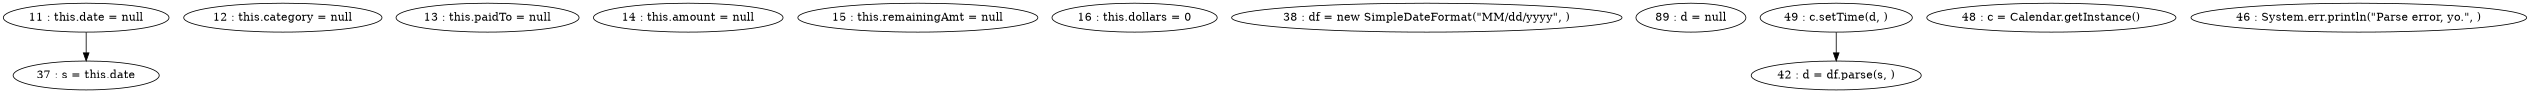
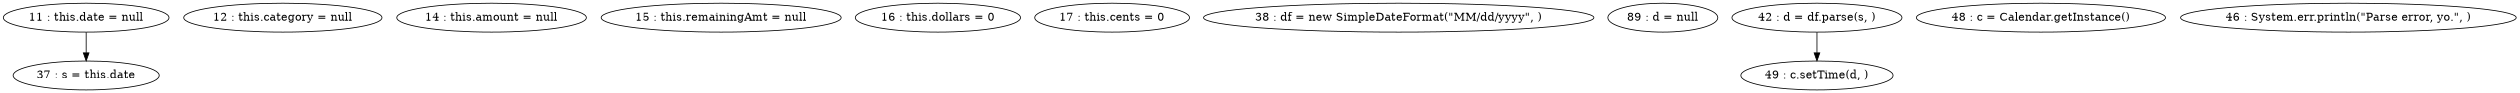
(488, 18) -> none
none -> (1112, 18)
(1836, 43) -> (1817, 43)
